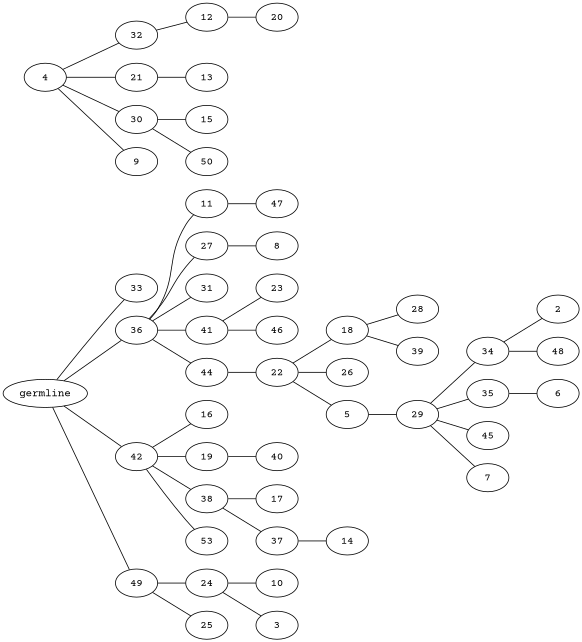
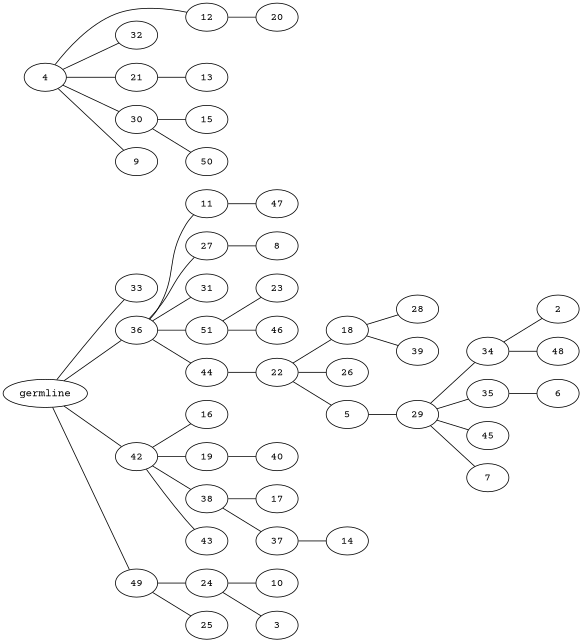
(172, 26) -> (112, 16)
(207, 330) -> (207, 330)
(207, 541) -> (207, 541)
